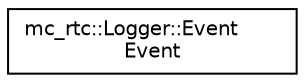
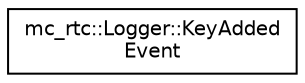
(152, 41) -> (152, 41)
